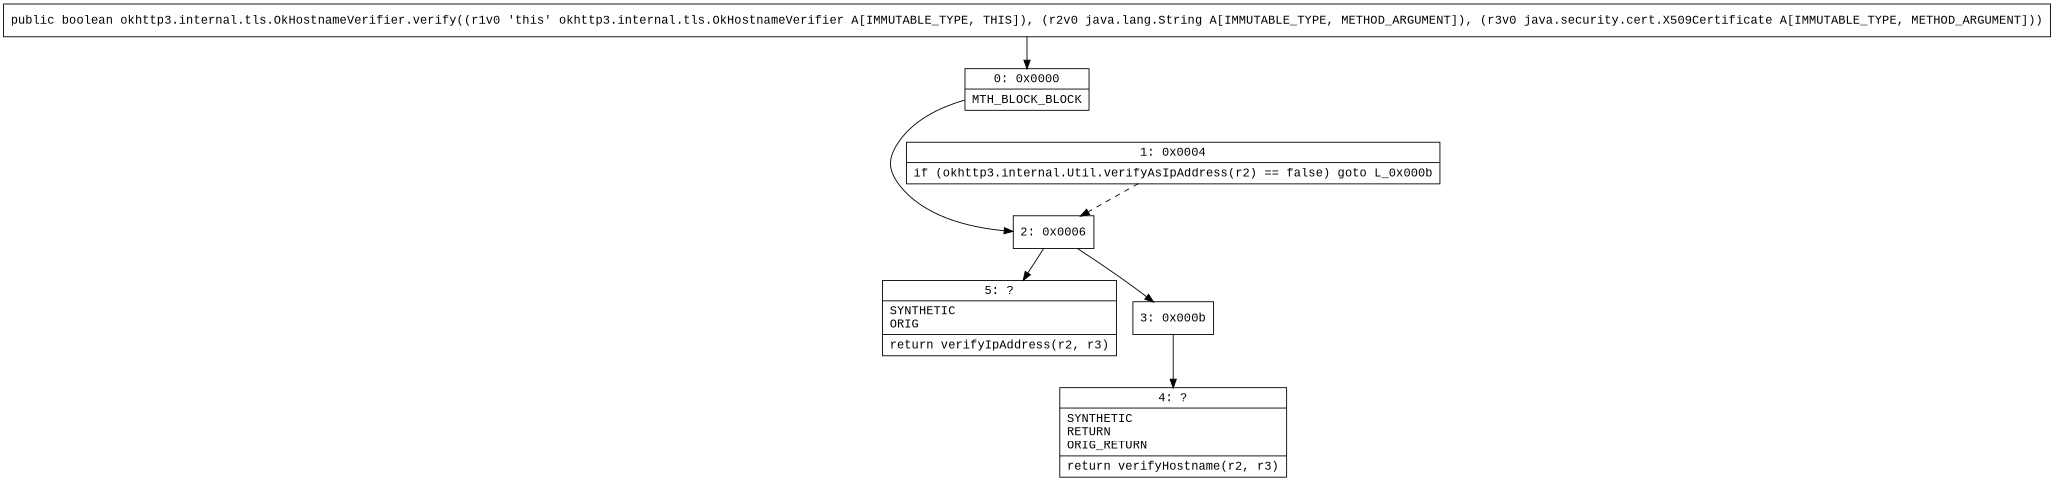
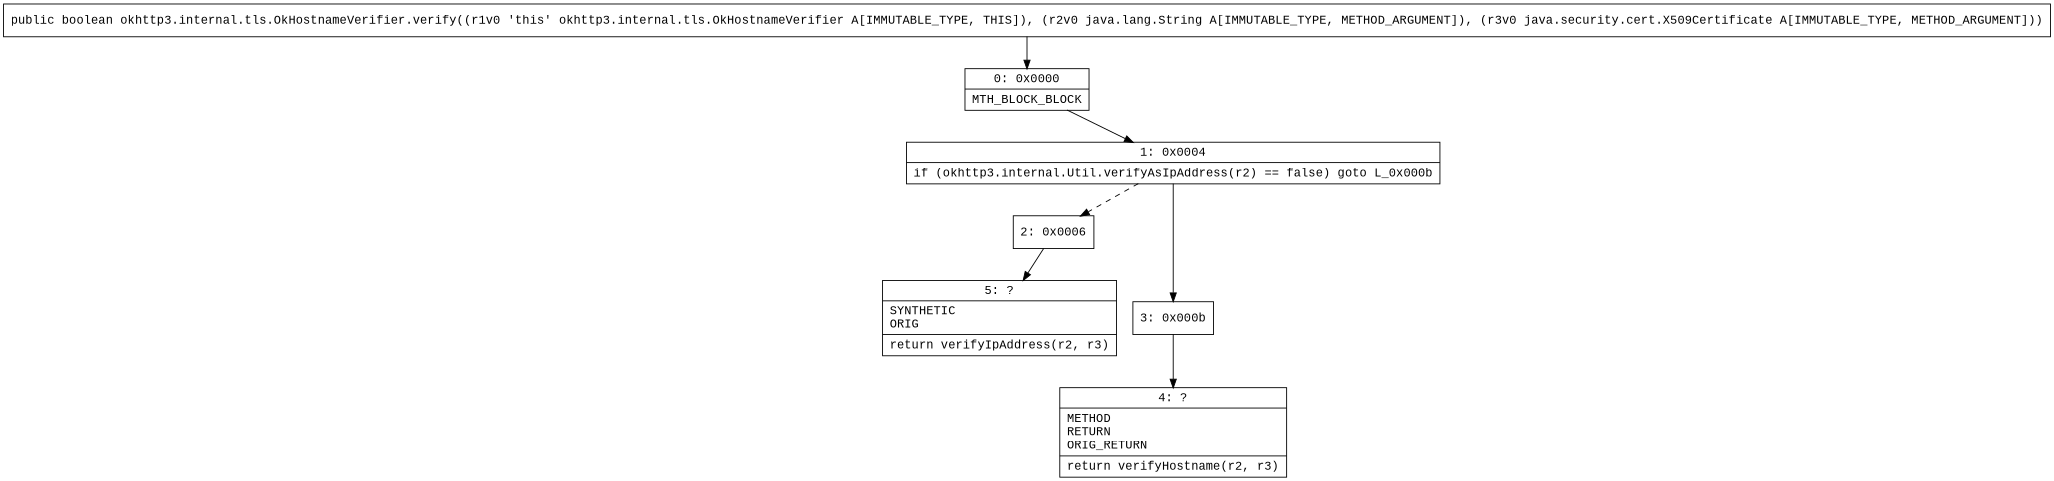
(897, 181) -> (1096, 124)
(1112, 272) -> (1173, 238)
(1100, 418) -> (1089, 418)
